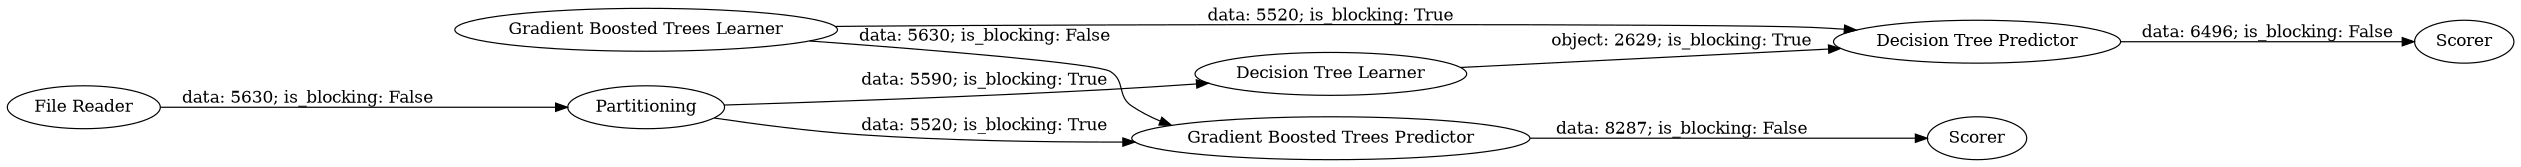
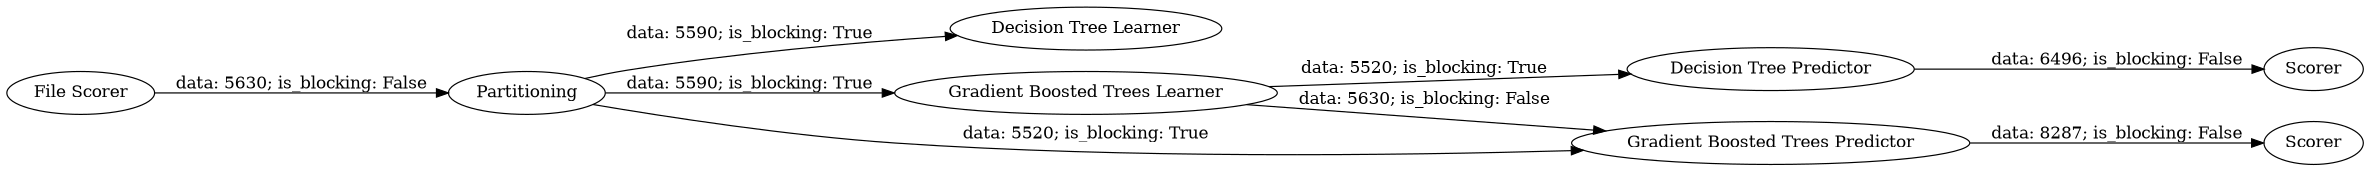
(1644, 58) -> none
none -> (744, 93)
(84, 107) -> (81, 93)
